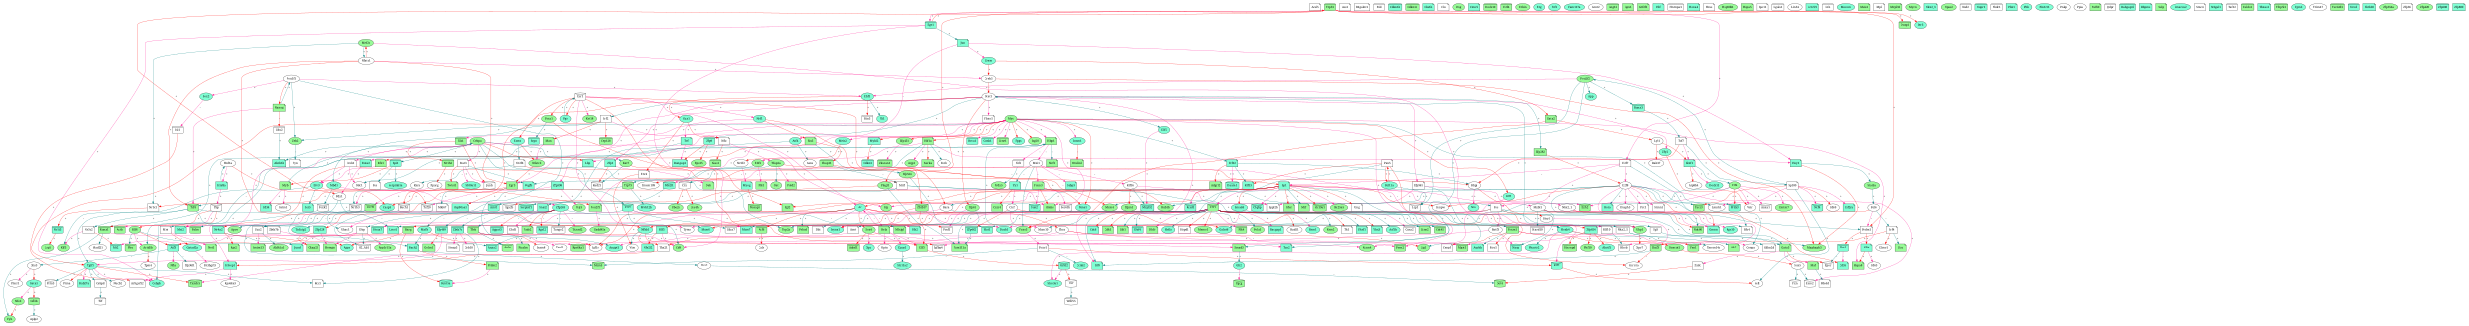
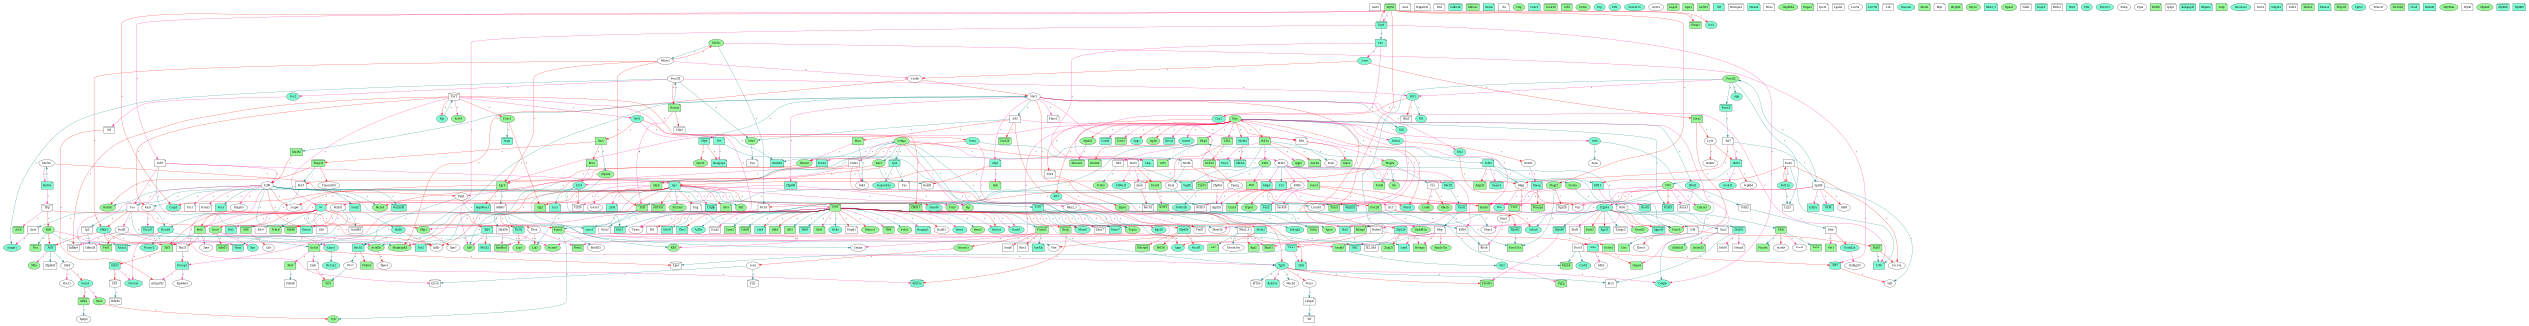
(1304, 208) -> (741, 208)
(90, 274) -> (1309, 291)
